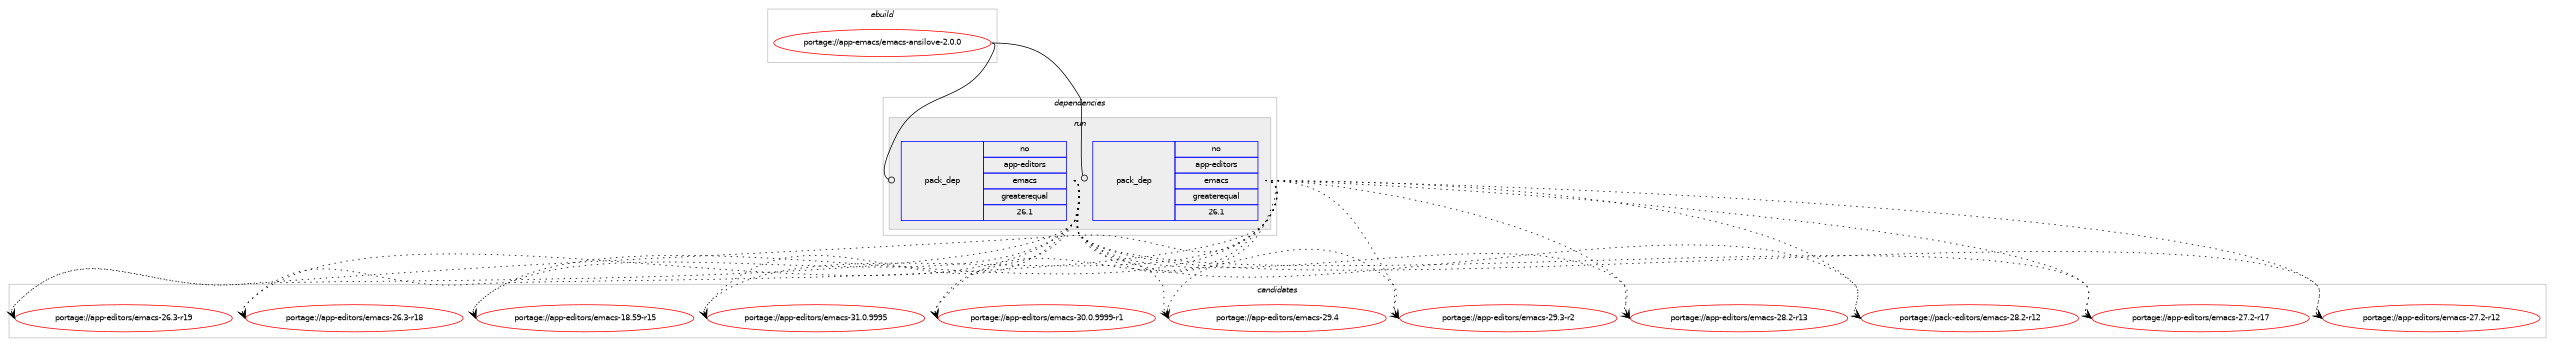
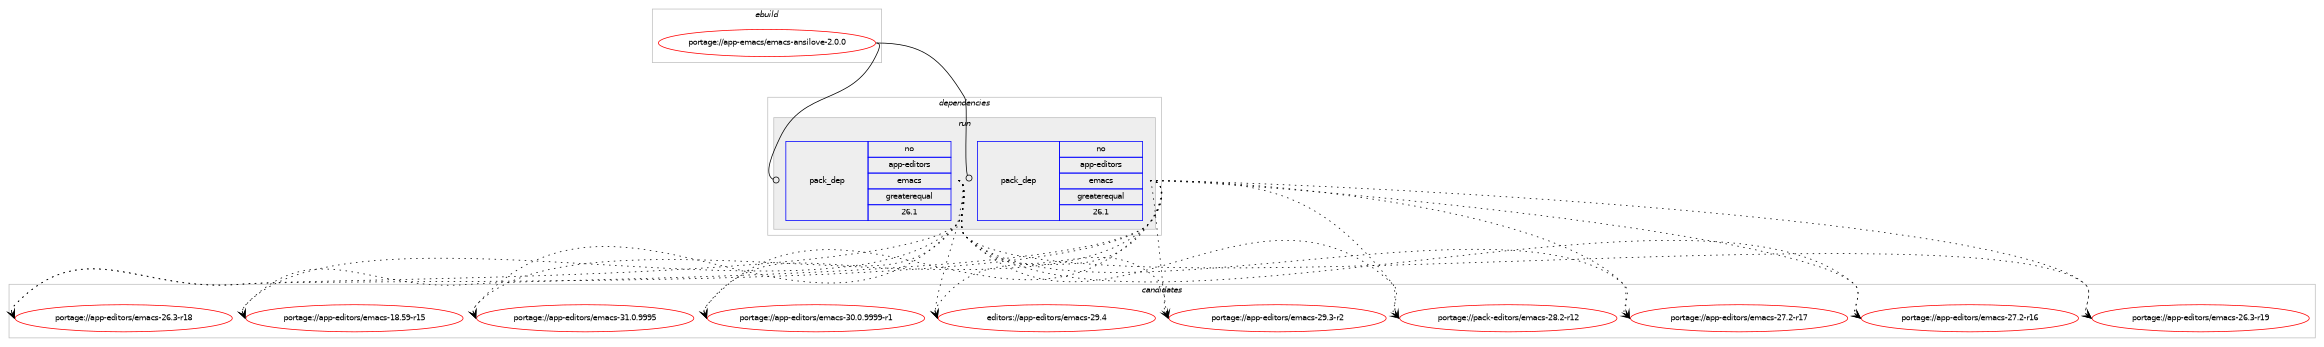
(1278, 318) -> (1047, 318)
(1739, 318) -> none
(2431, 318) -> (1970, 318)
